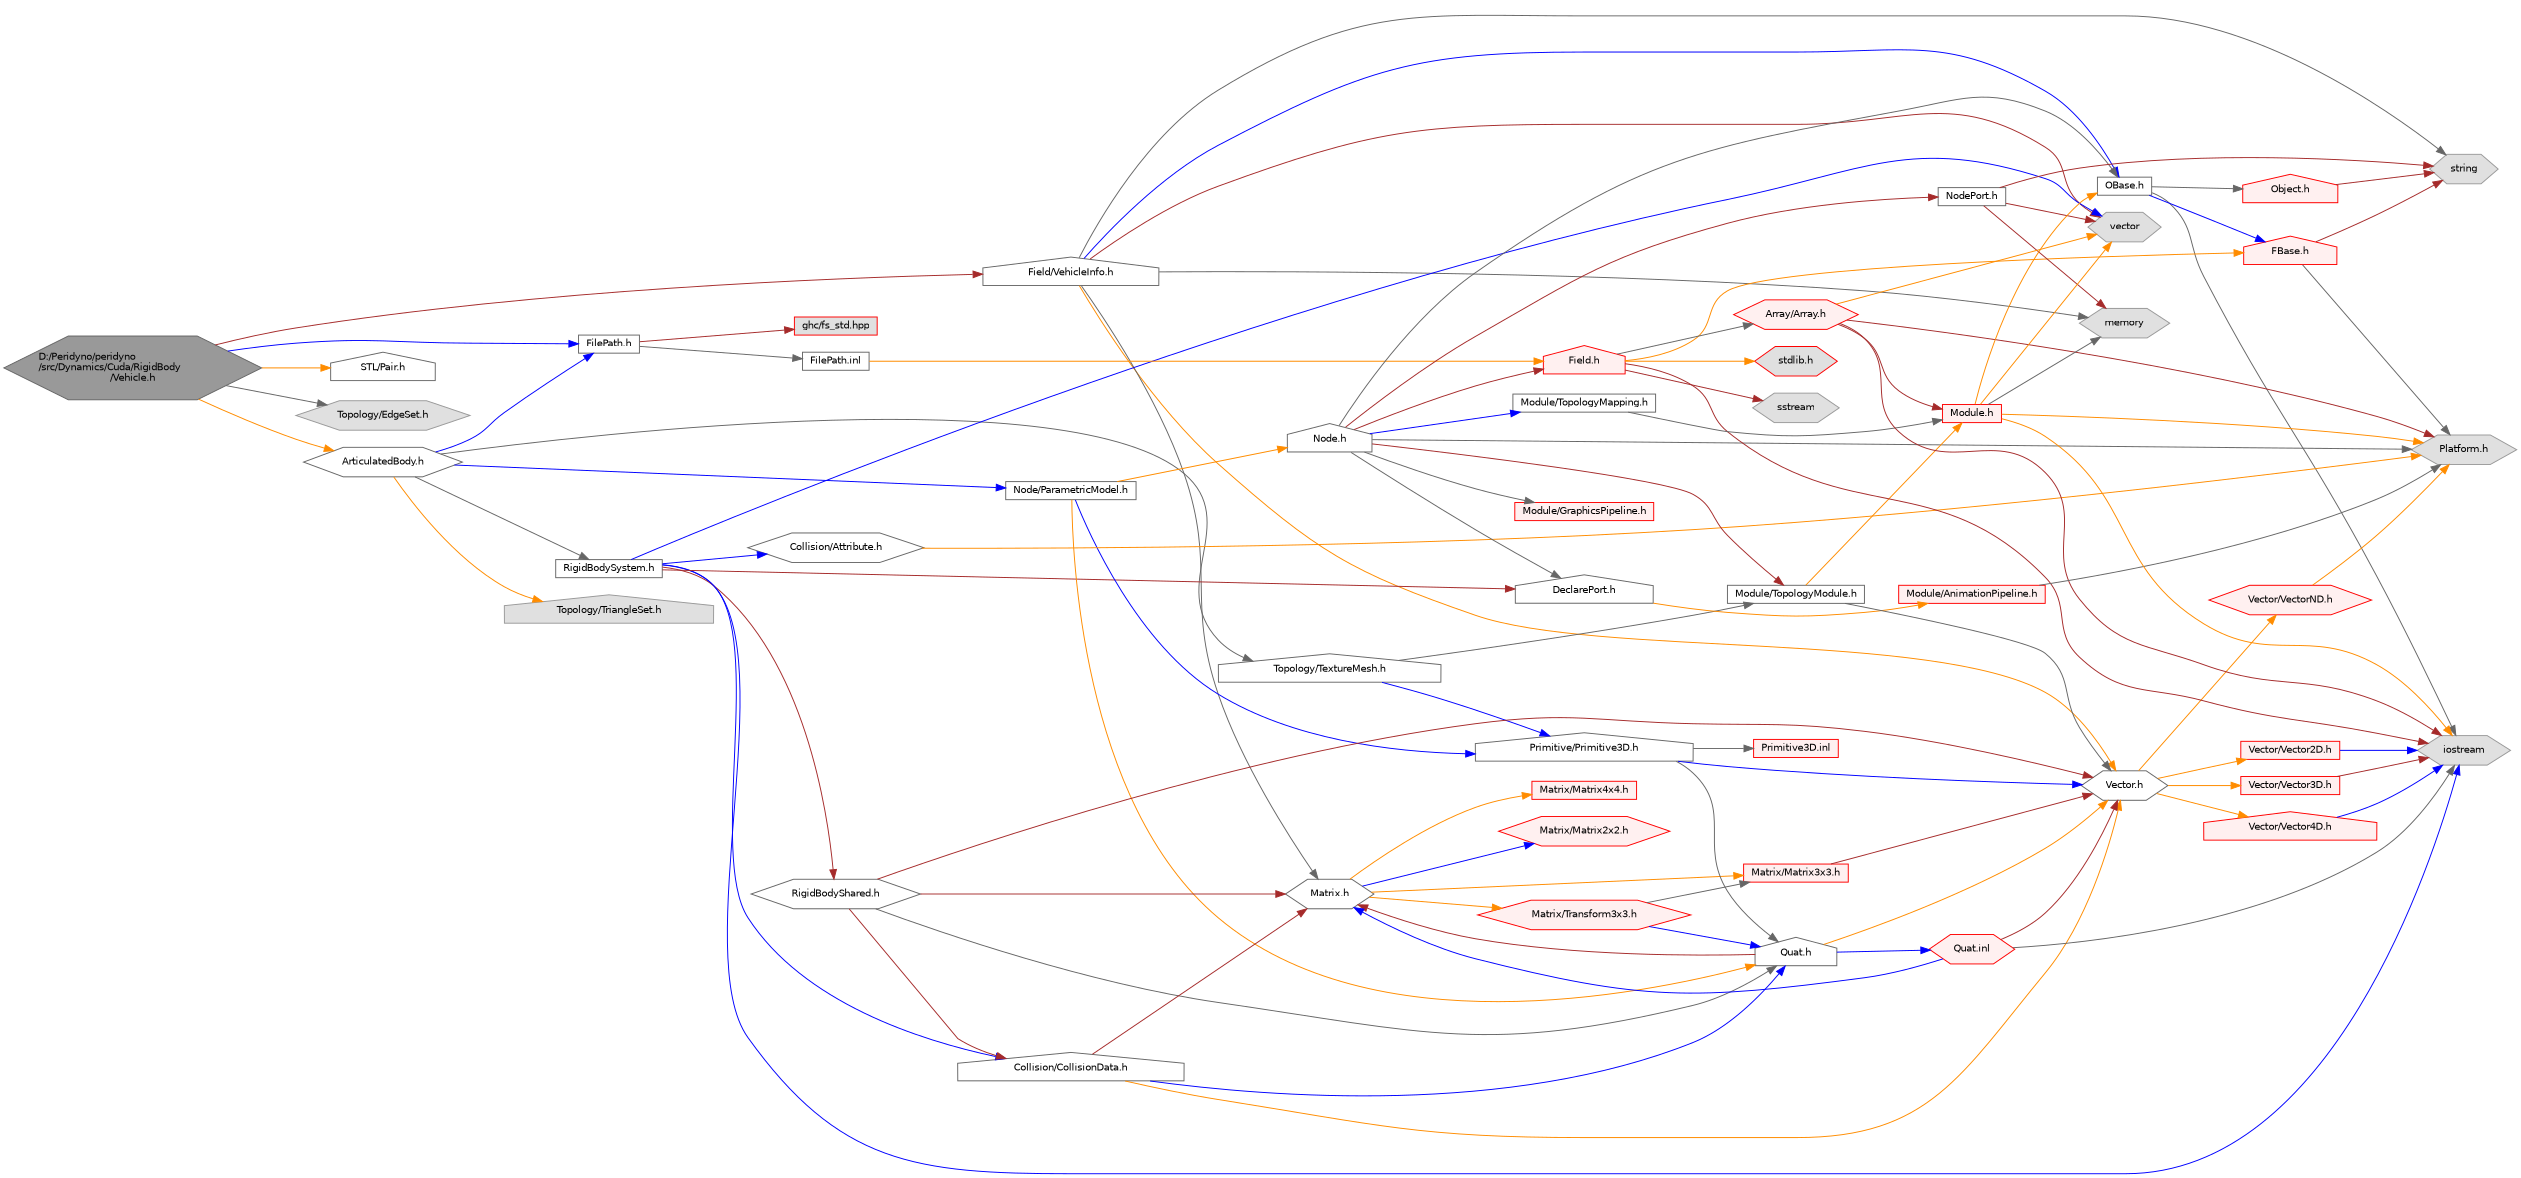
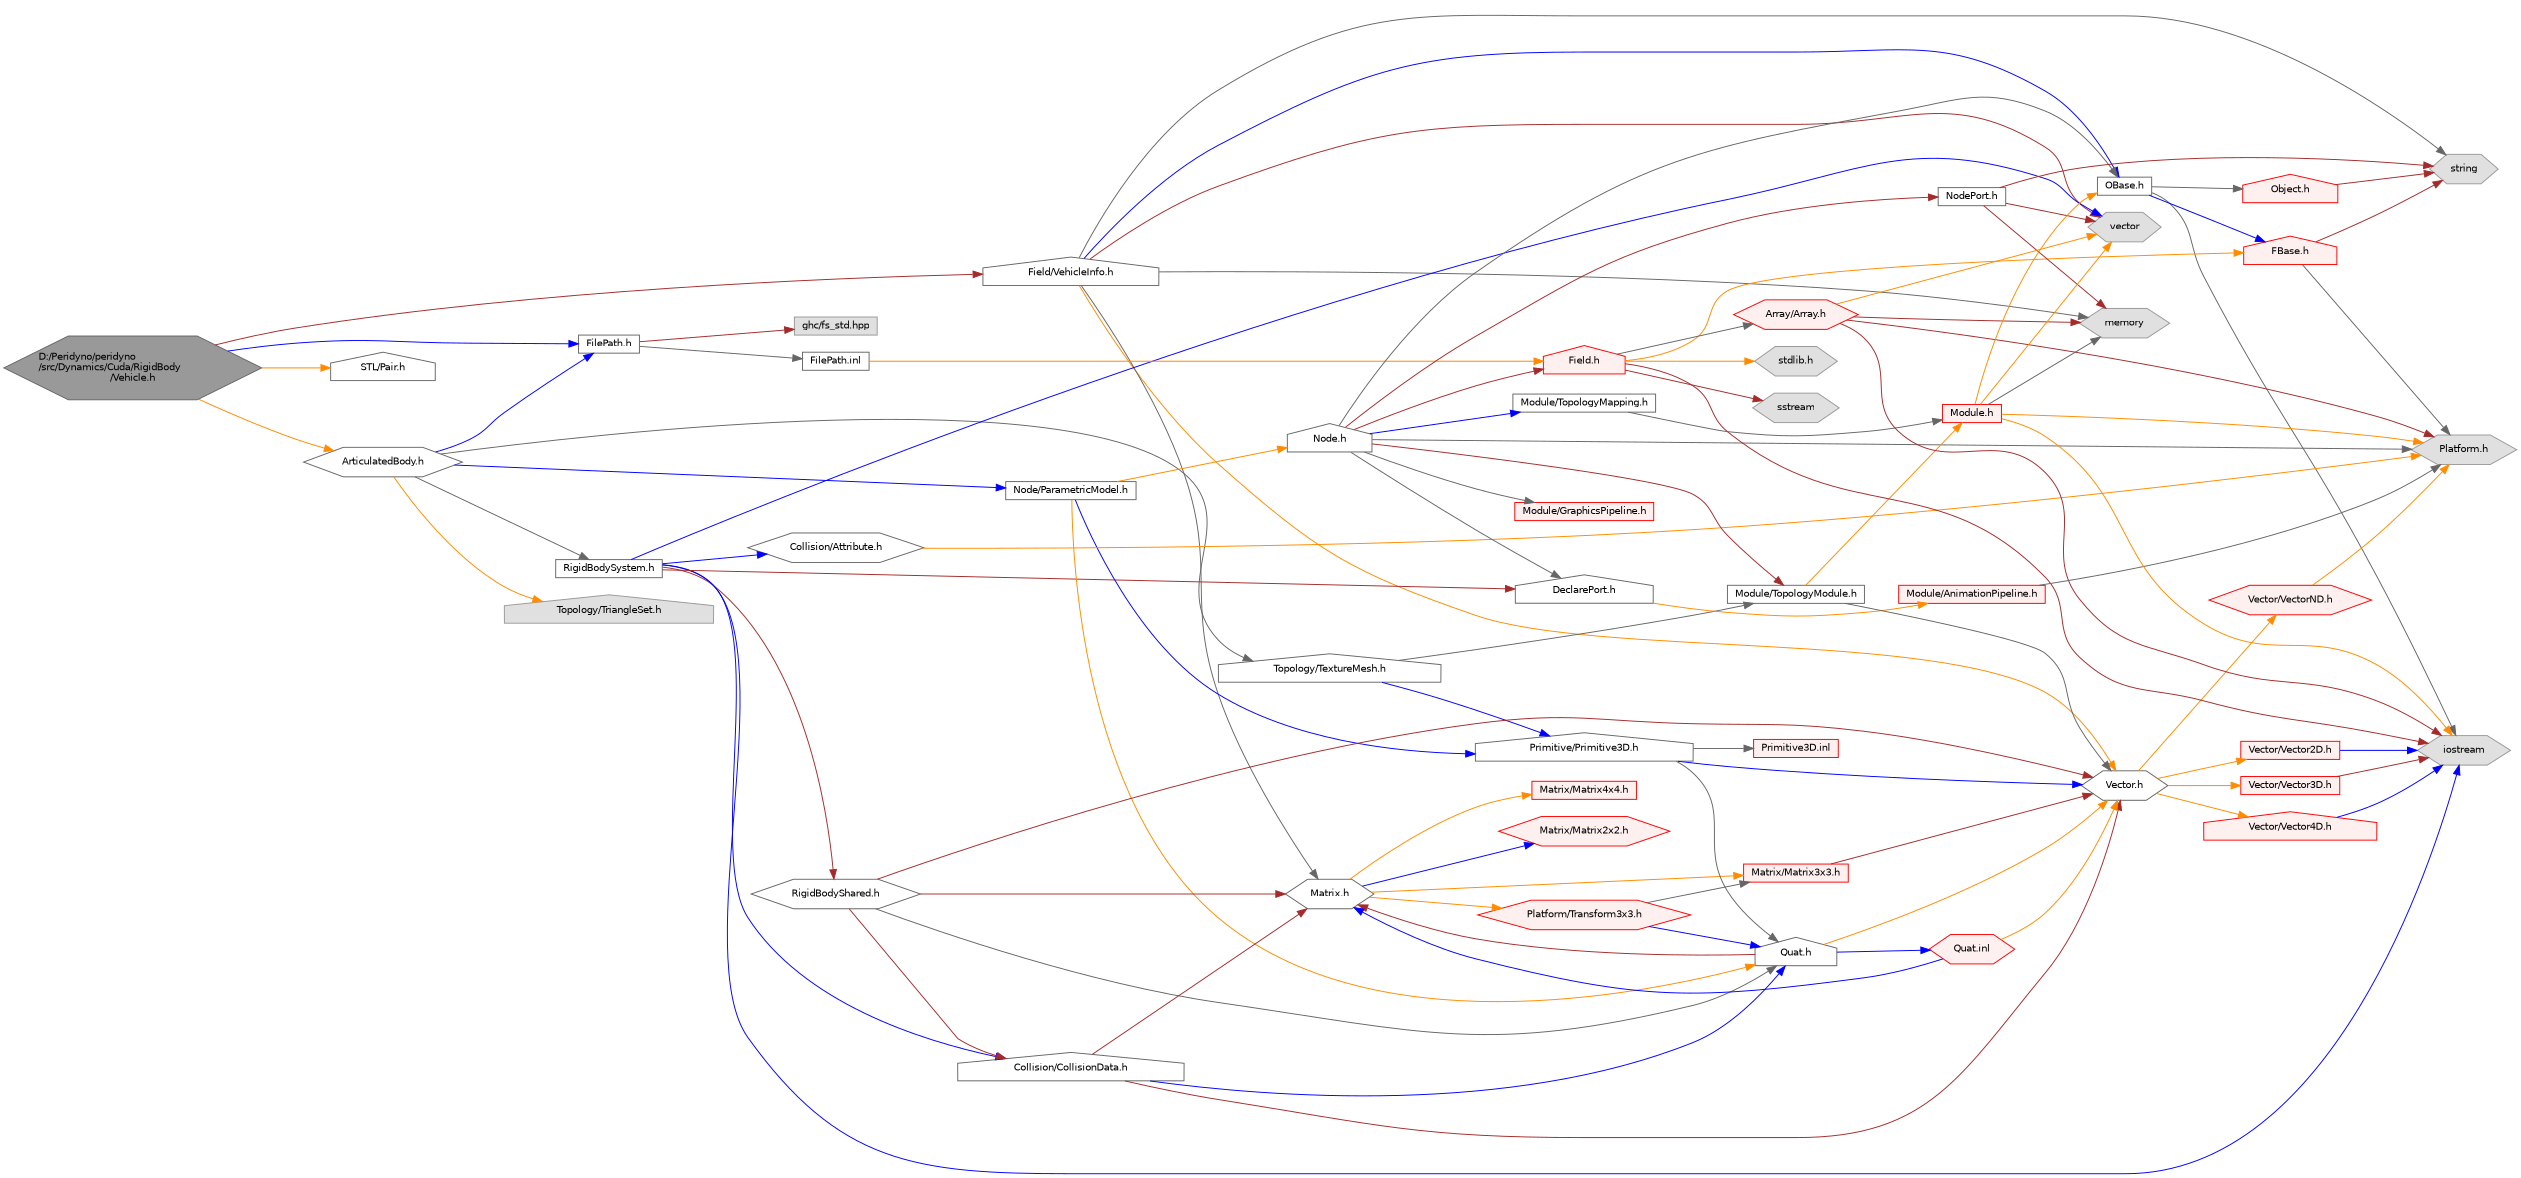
(836, 326) -> (836, 326)
(1796, 361) -> (1796, 361)
(1887, 377) -> (1962, 320)
(383, 415) -> none
(2070, 886) -> (2070, 886)
(2252, 906) -> none
(1584, 915) -> (1584, 915)
(1705, 1138) -> (1705, 1138)
